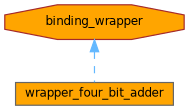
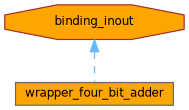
(94, 22) -> (94, 22)
